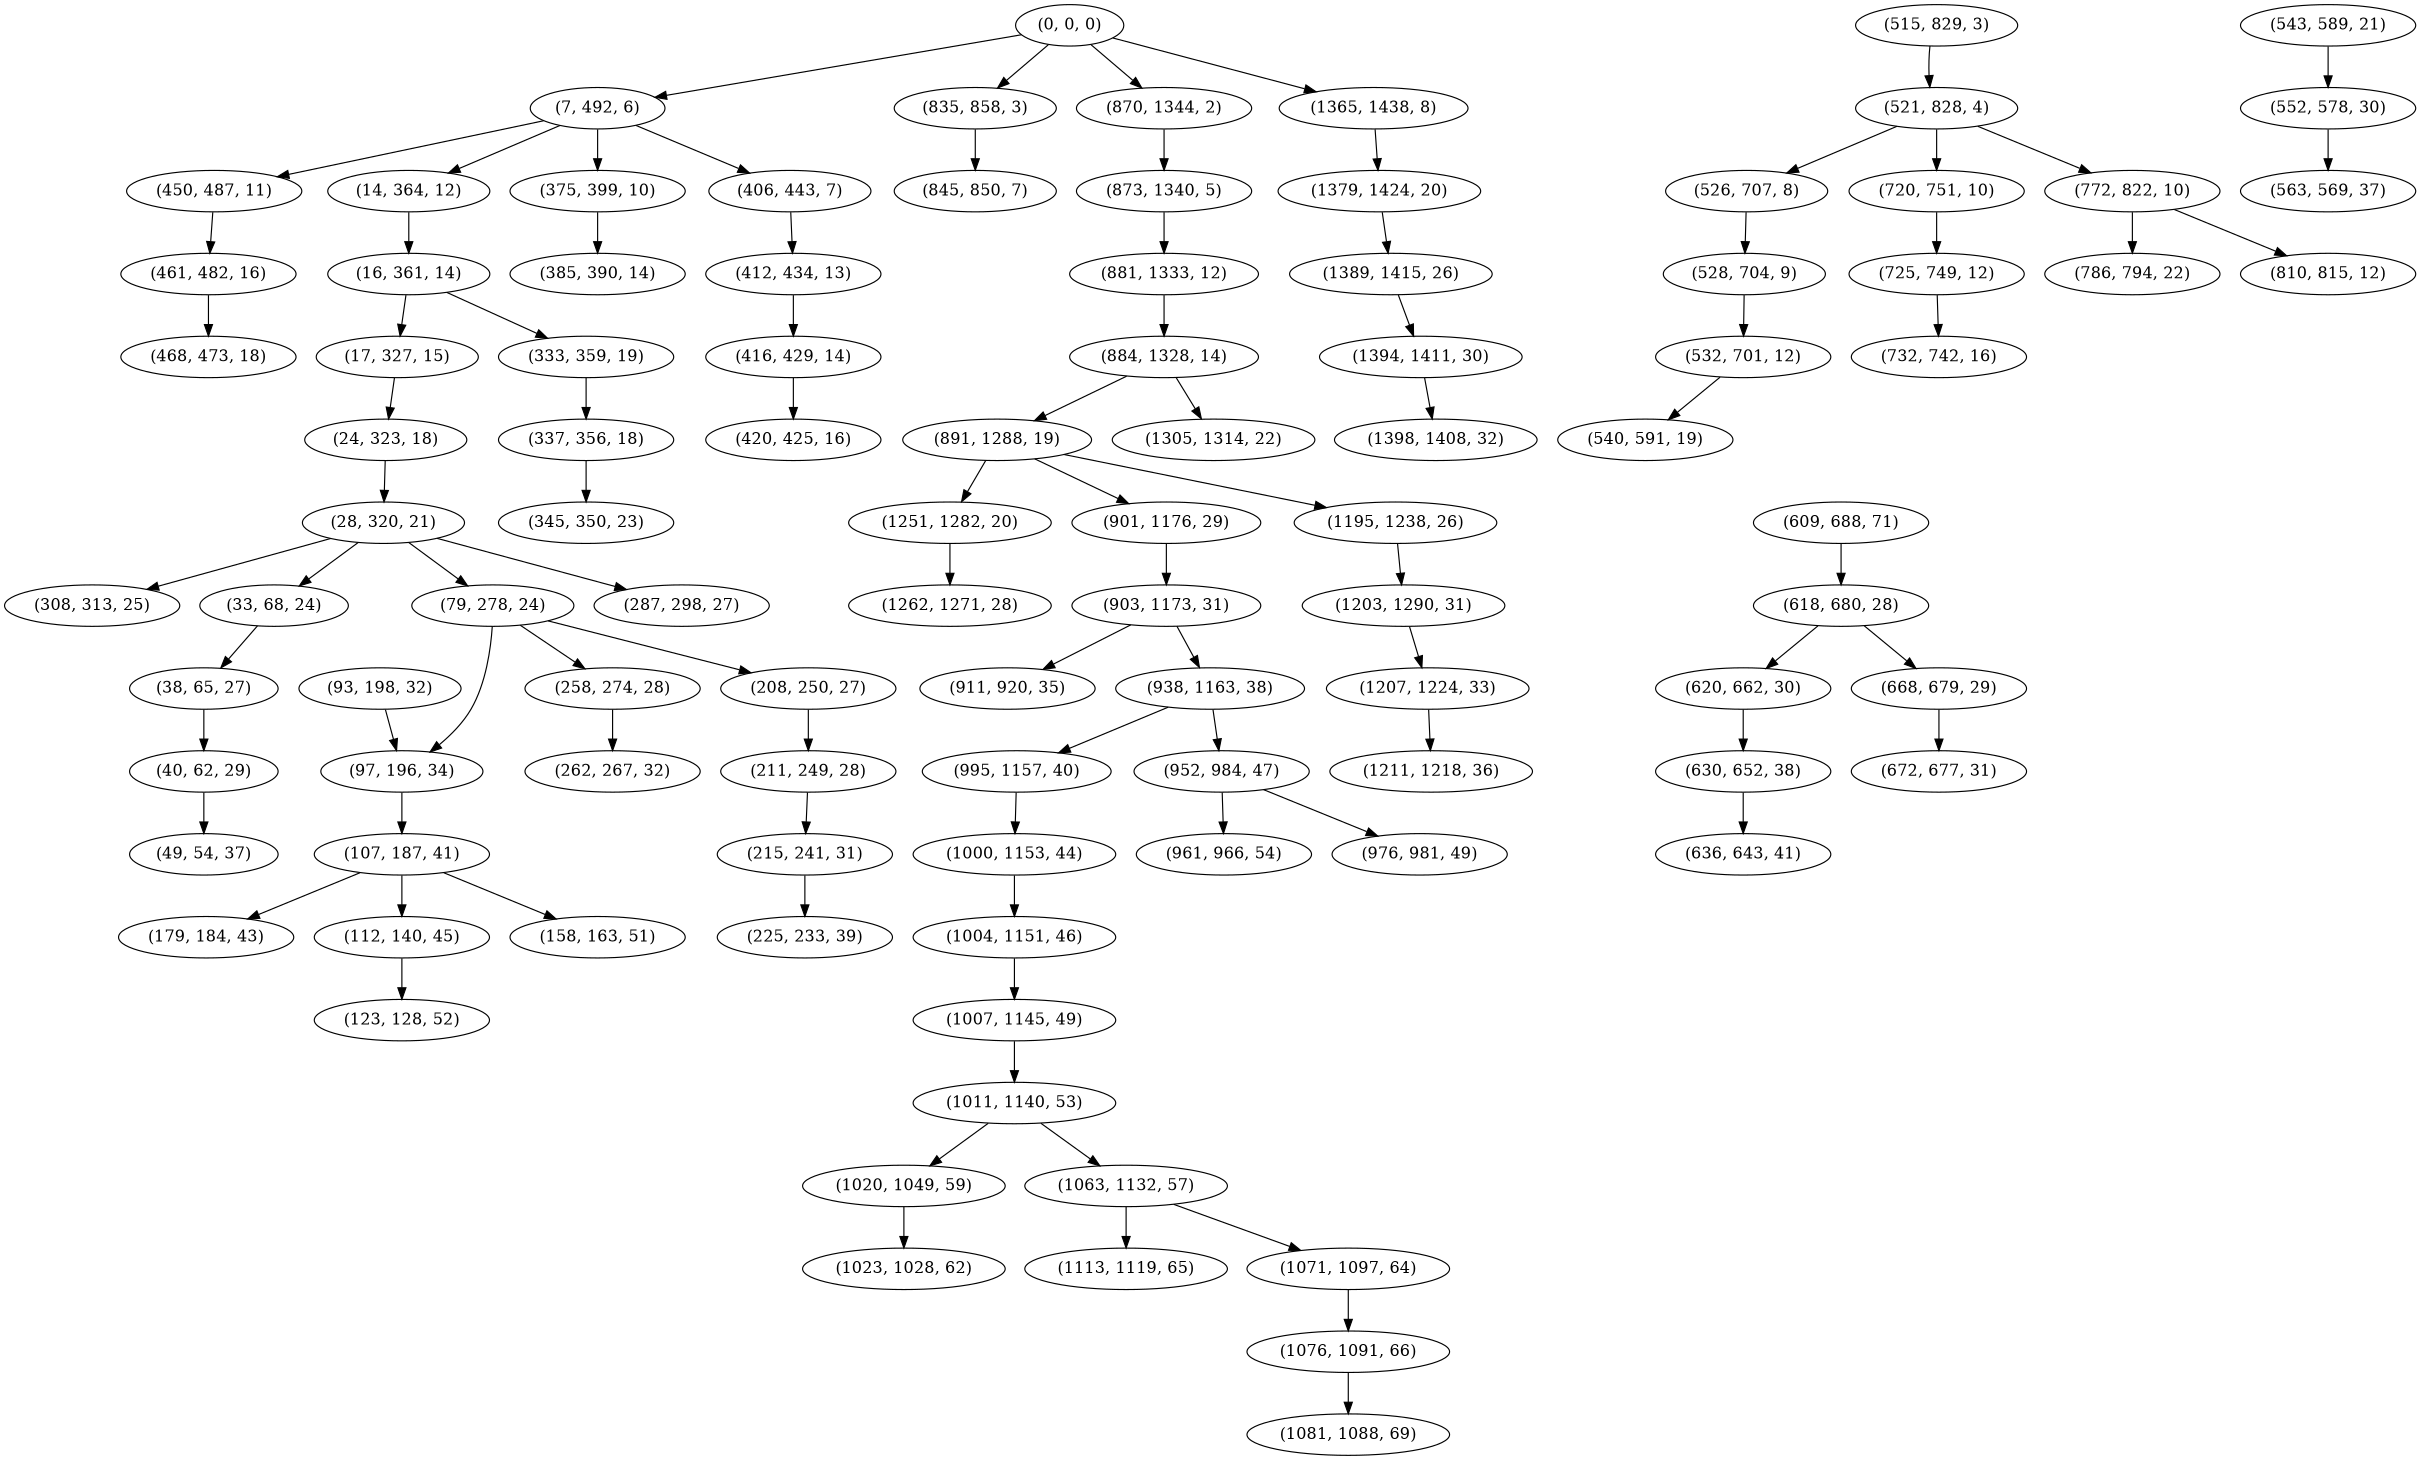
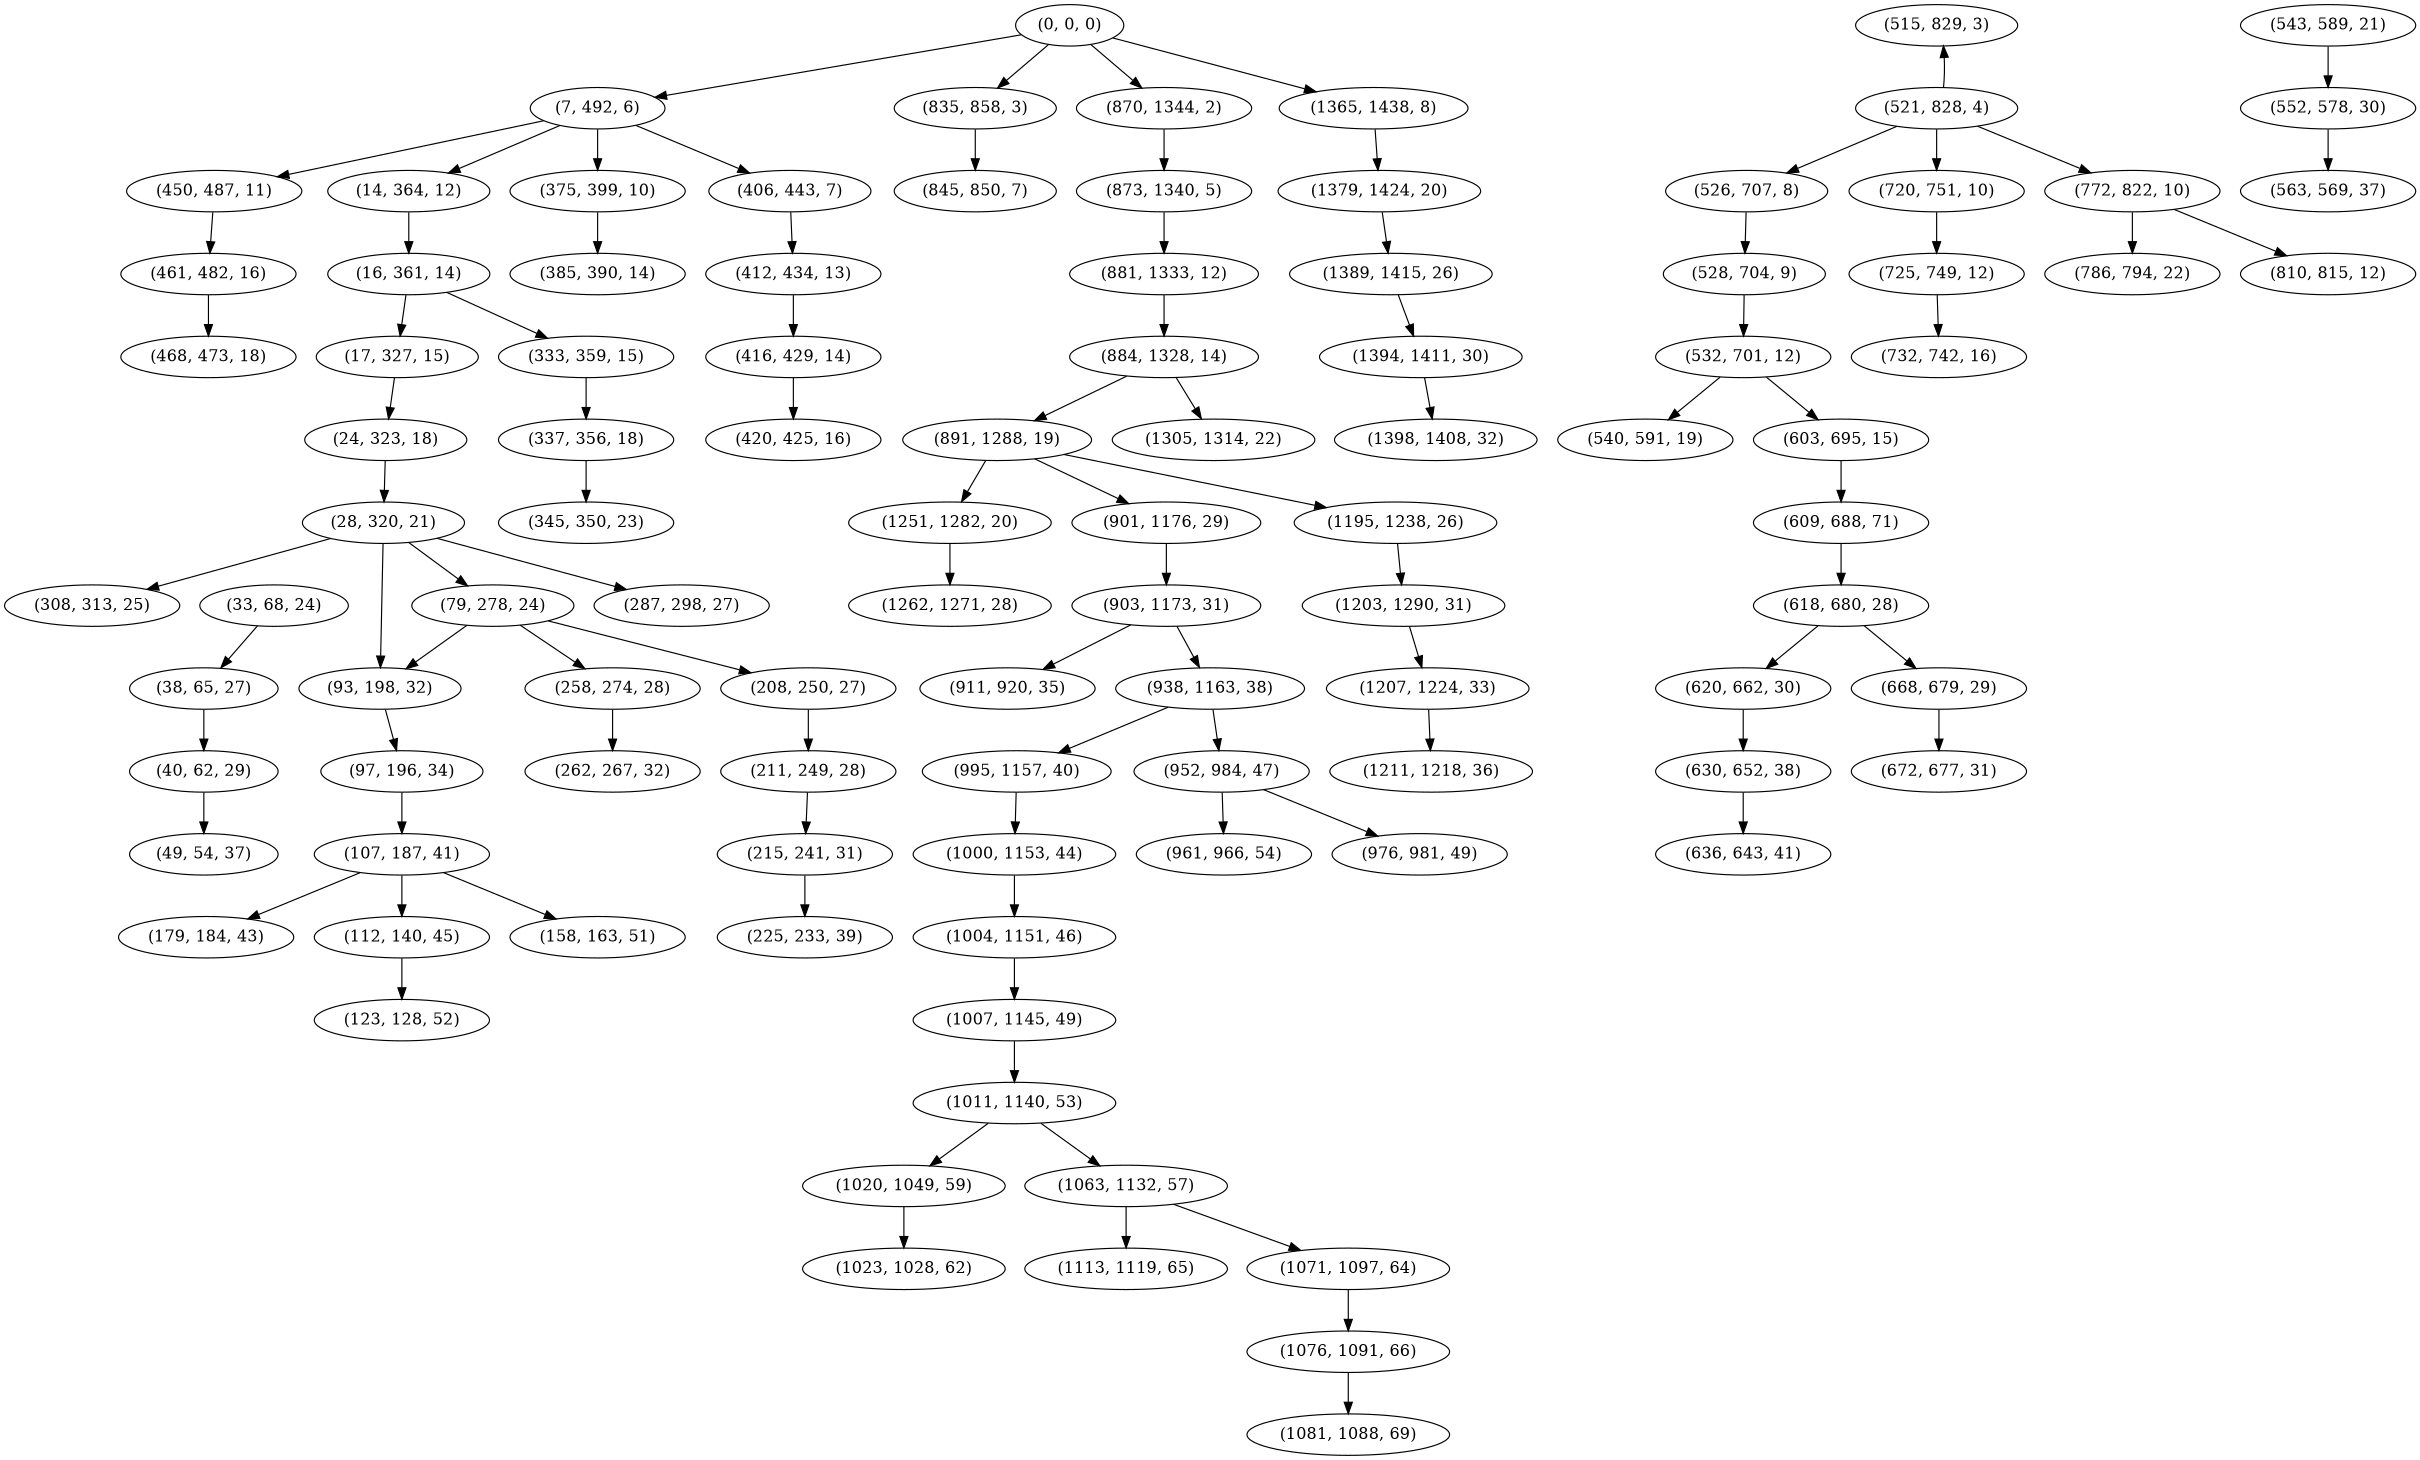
(1929, 61) -> (1944, 72)
(586, 357) -> (586, 357)
none -> (1841, 440)
(333, 561) -> (382, 600)
(479, 692) -> (441, 644)
